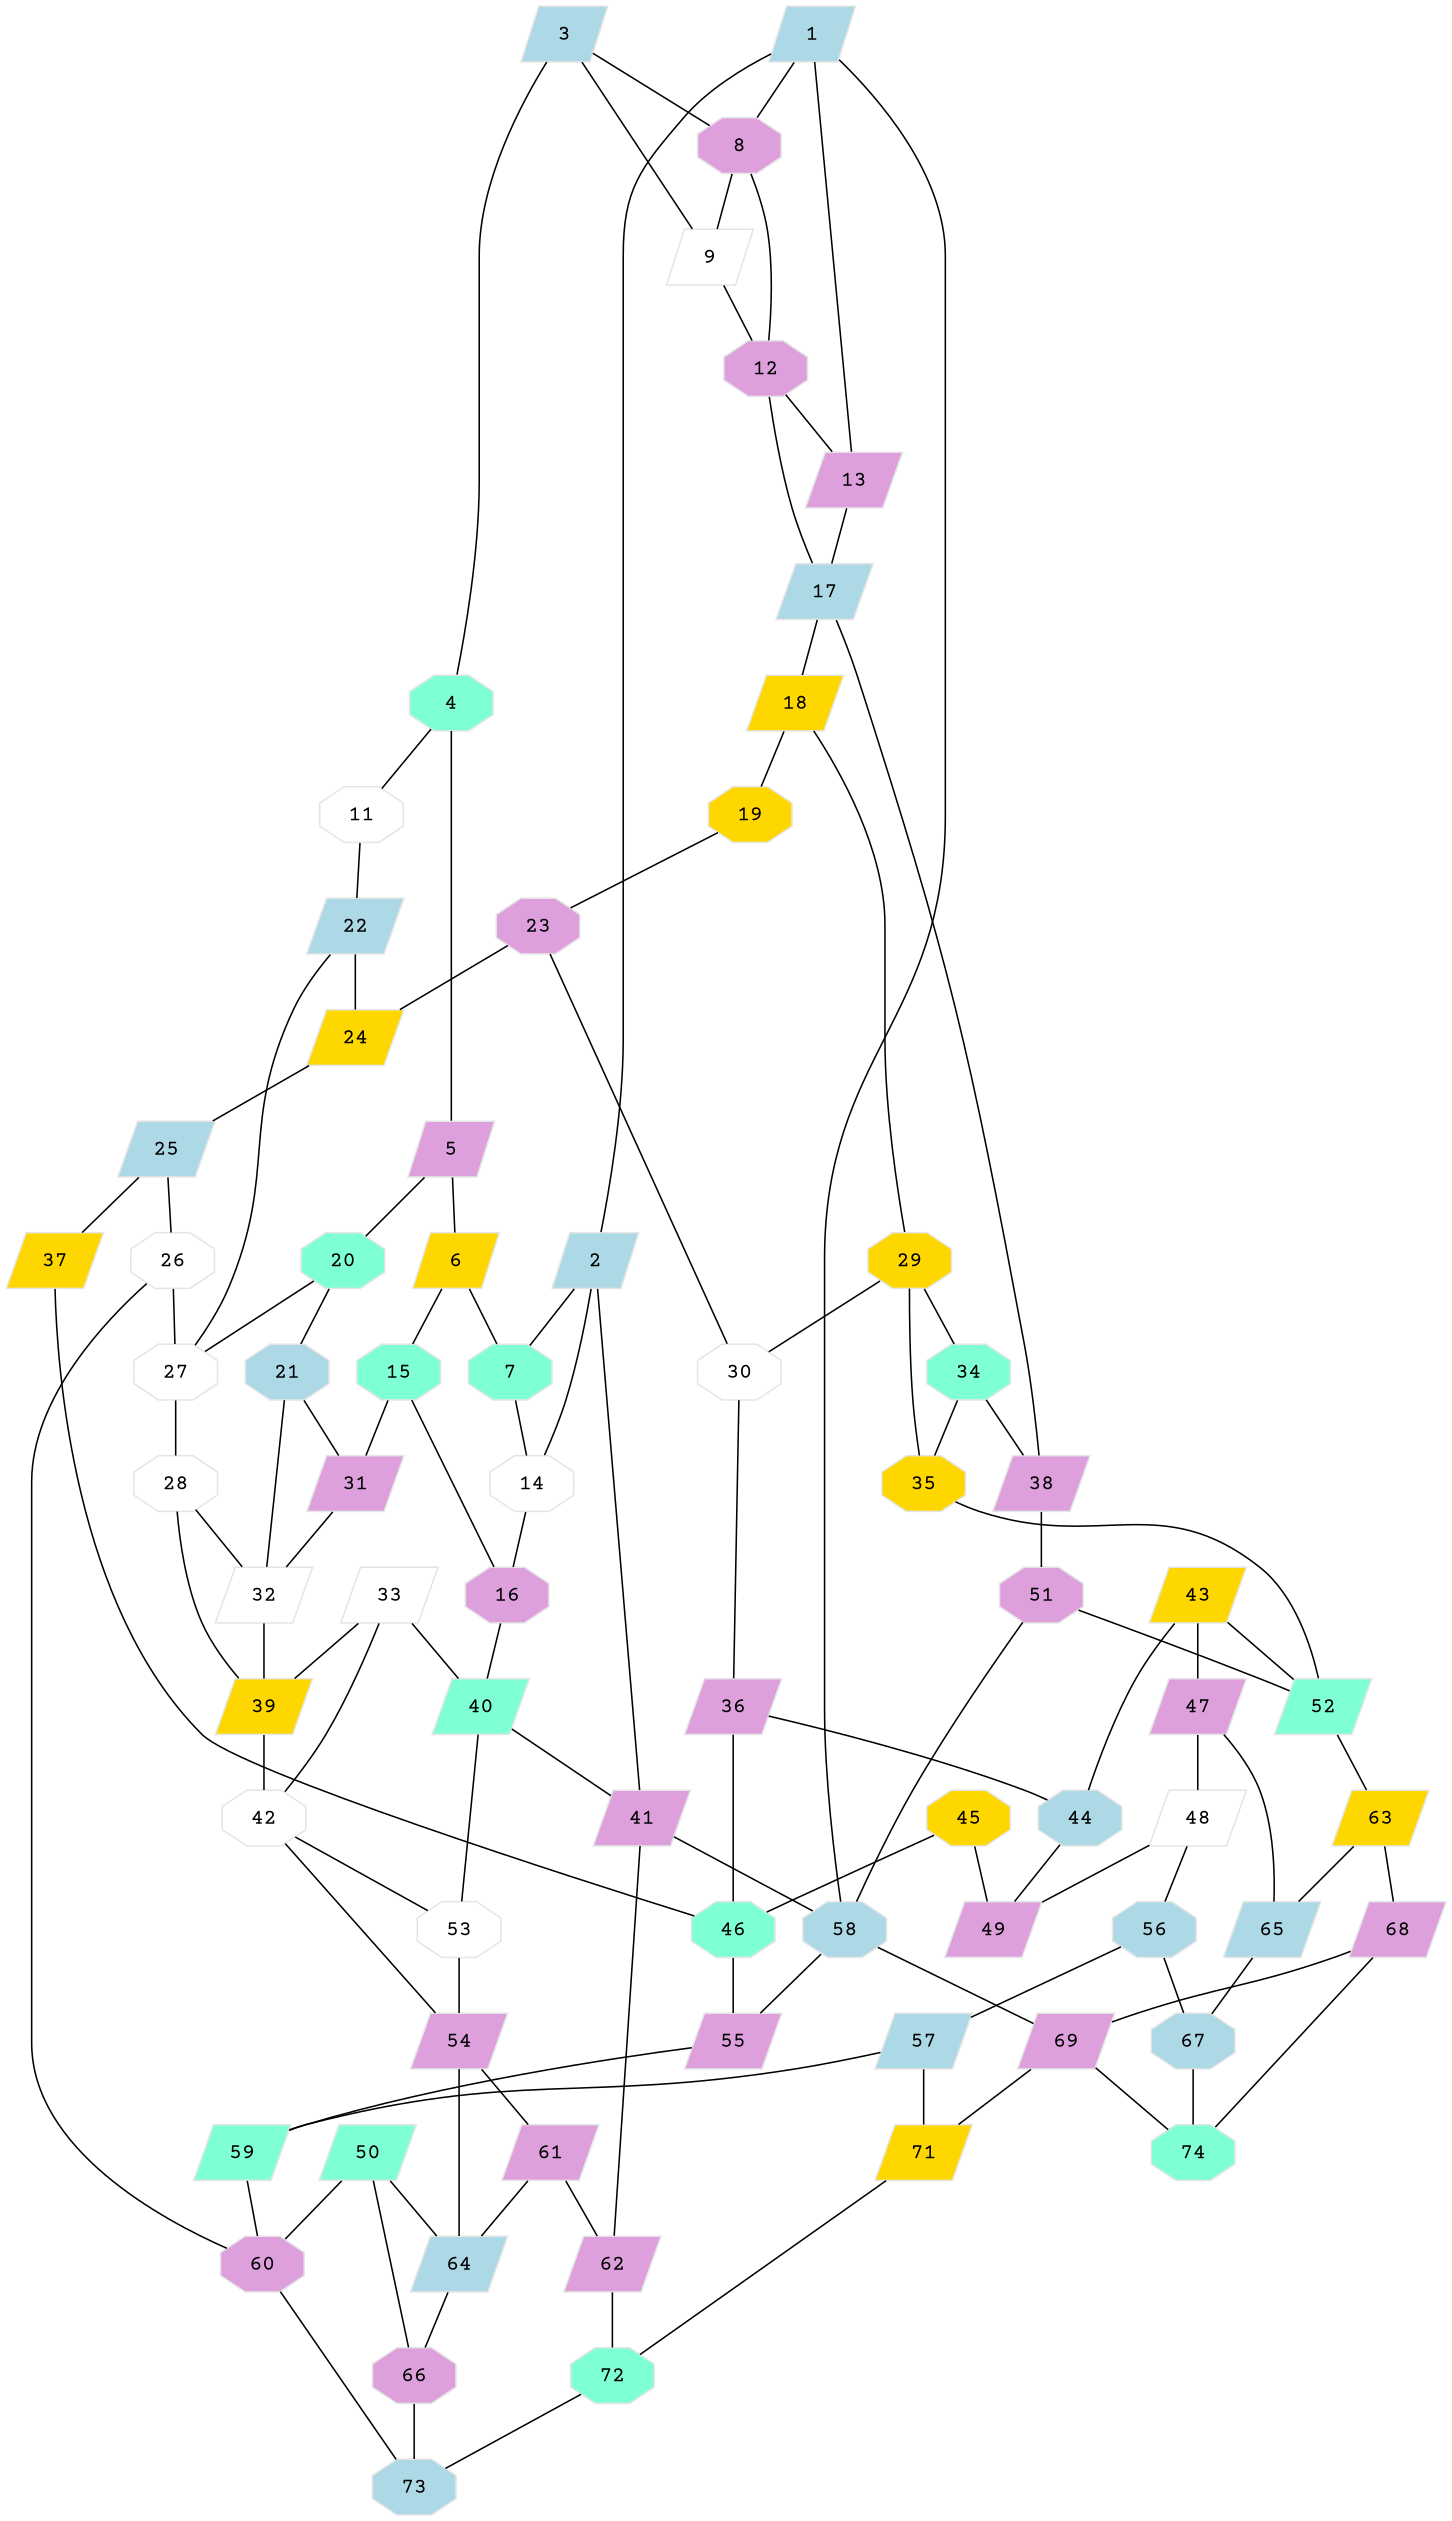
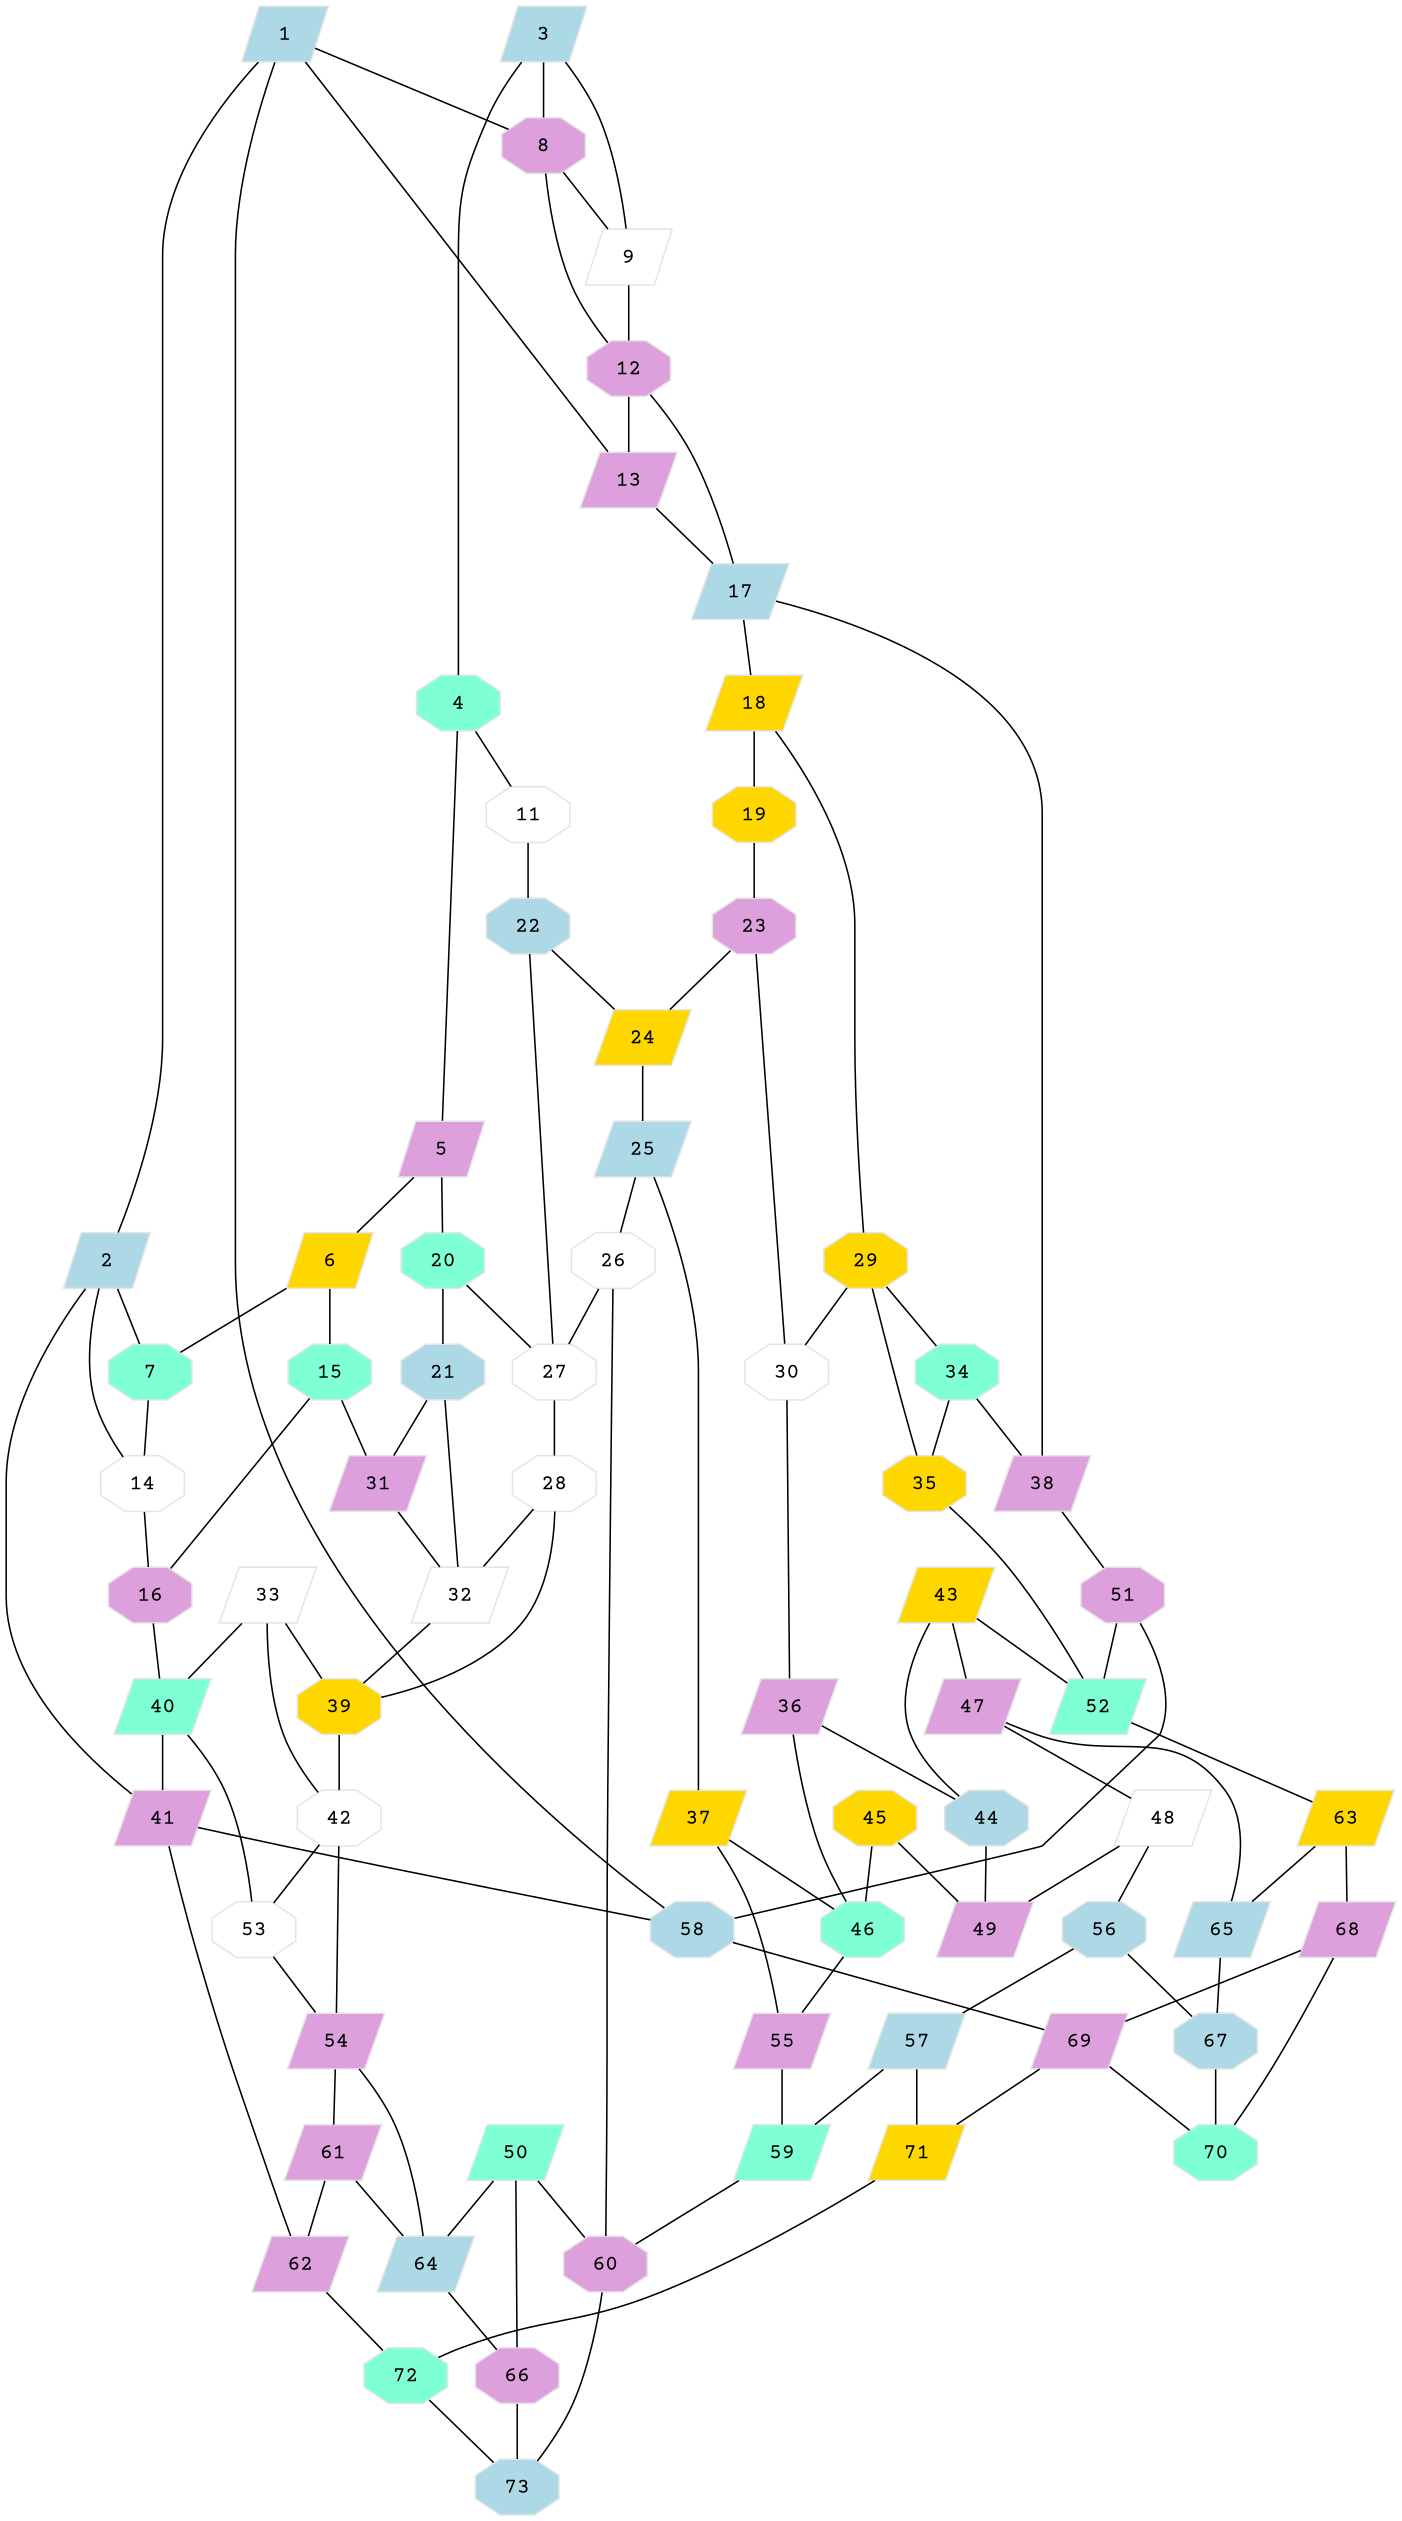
(355, 926) -> (528, 926)
(264, 1707) -> (339, 1707)
(791, 1984) -> (757, 1926)
(1193, 2153) -> (1216, 2153)
